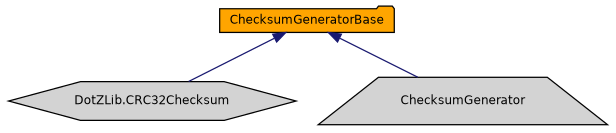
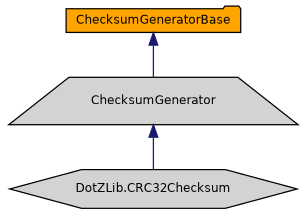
(231, 60) -> (153, 153)
